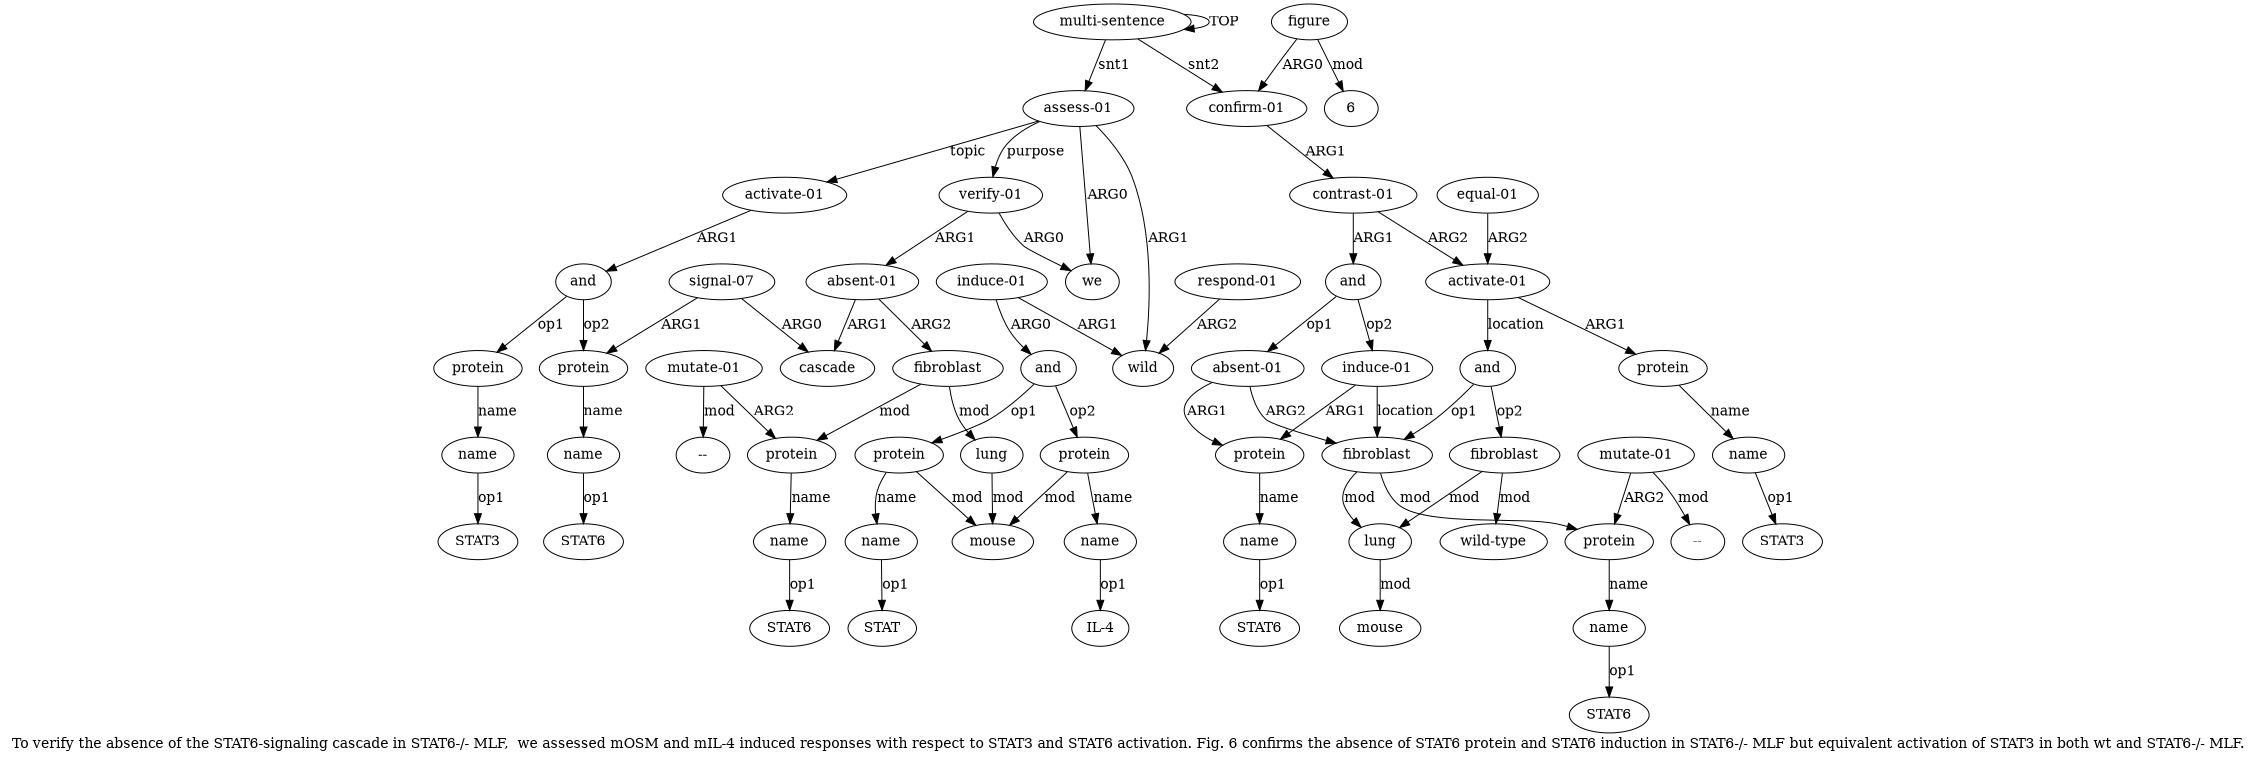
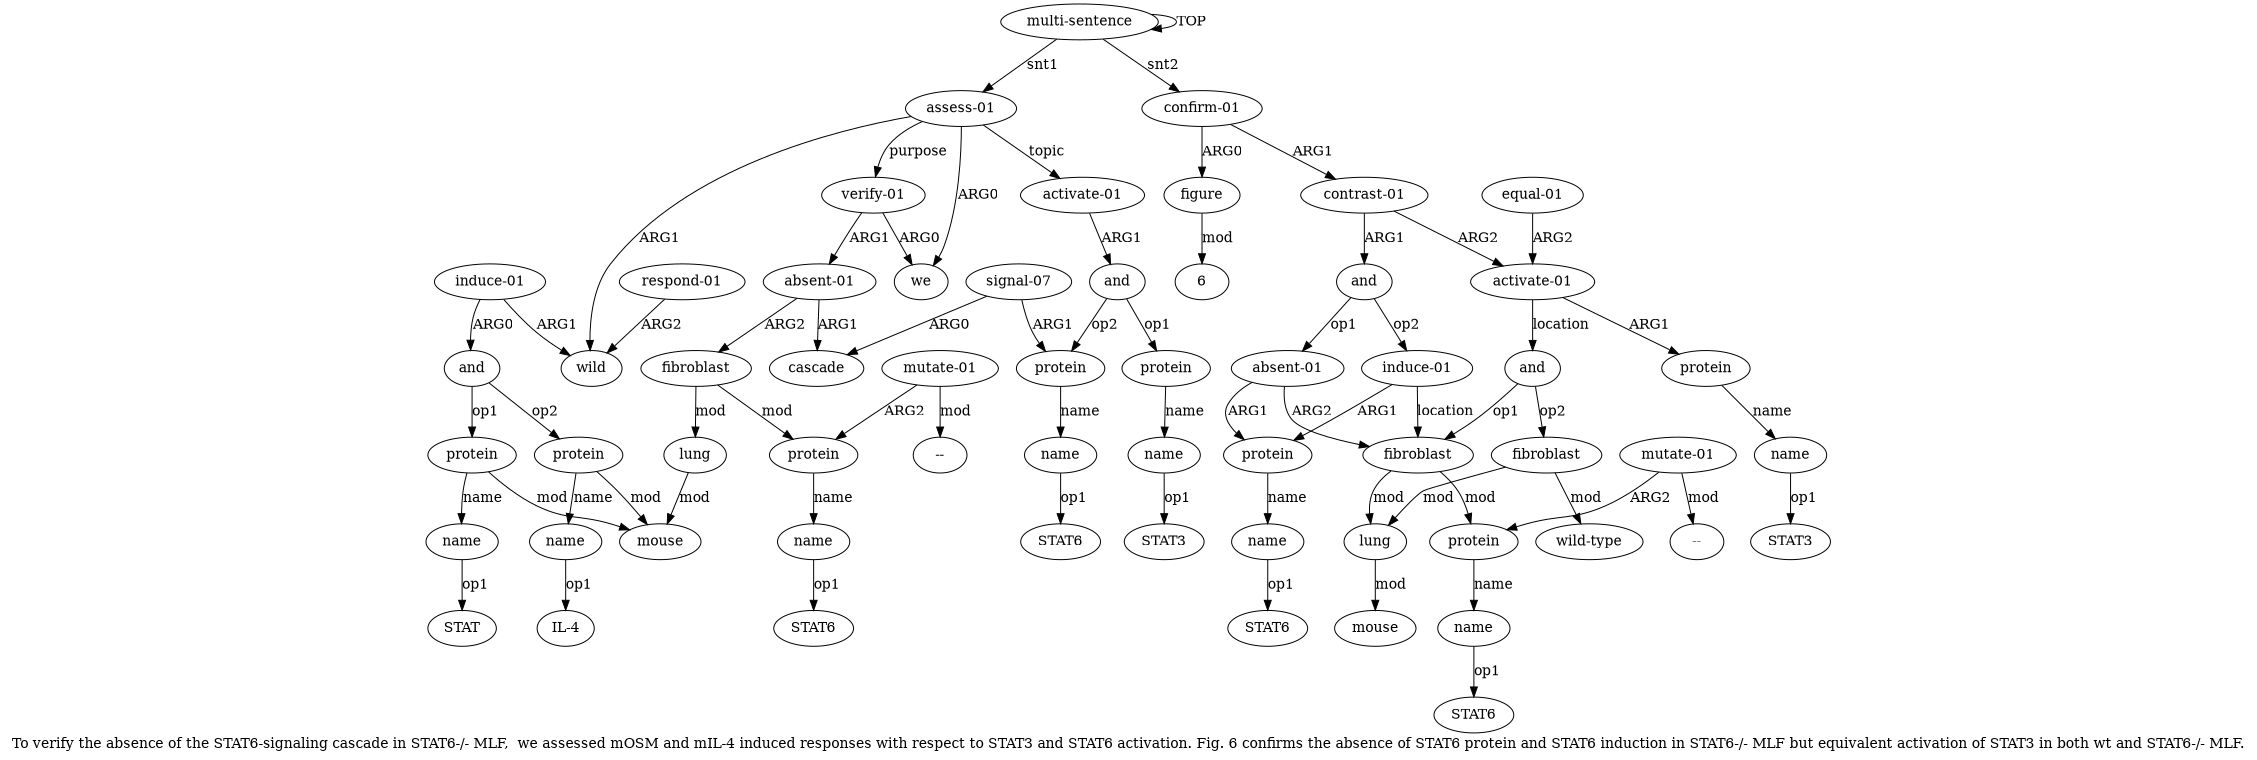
(1280, 61) -> (1202, 147)
